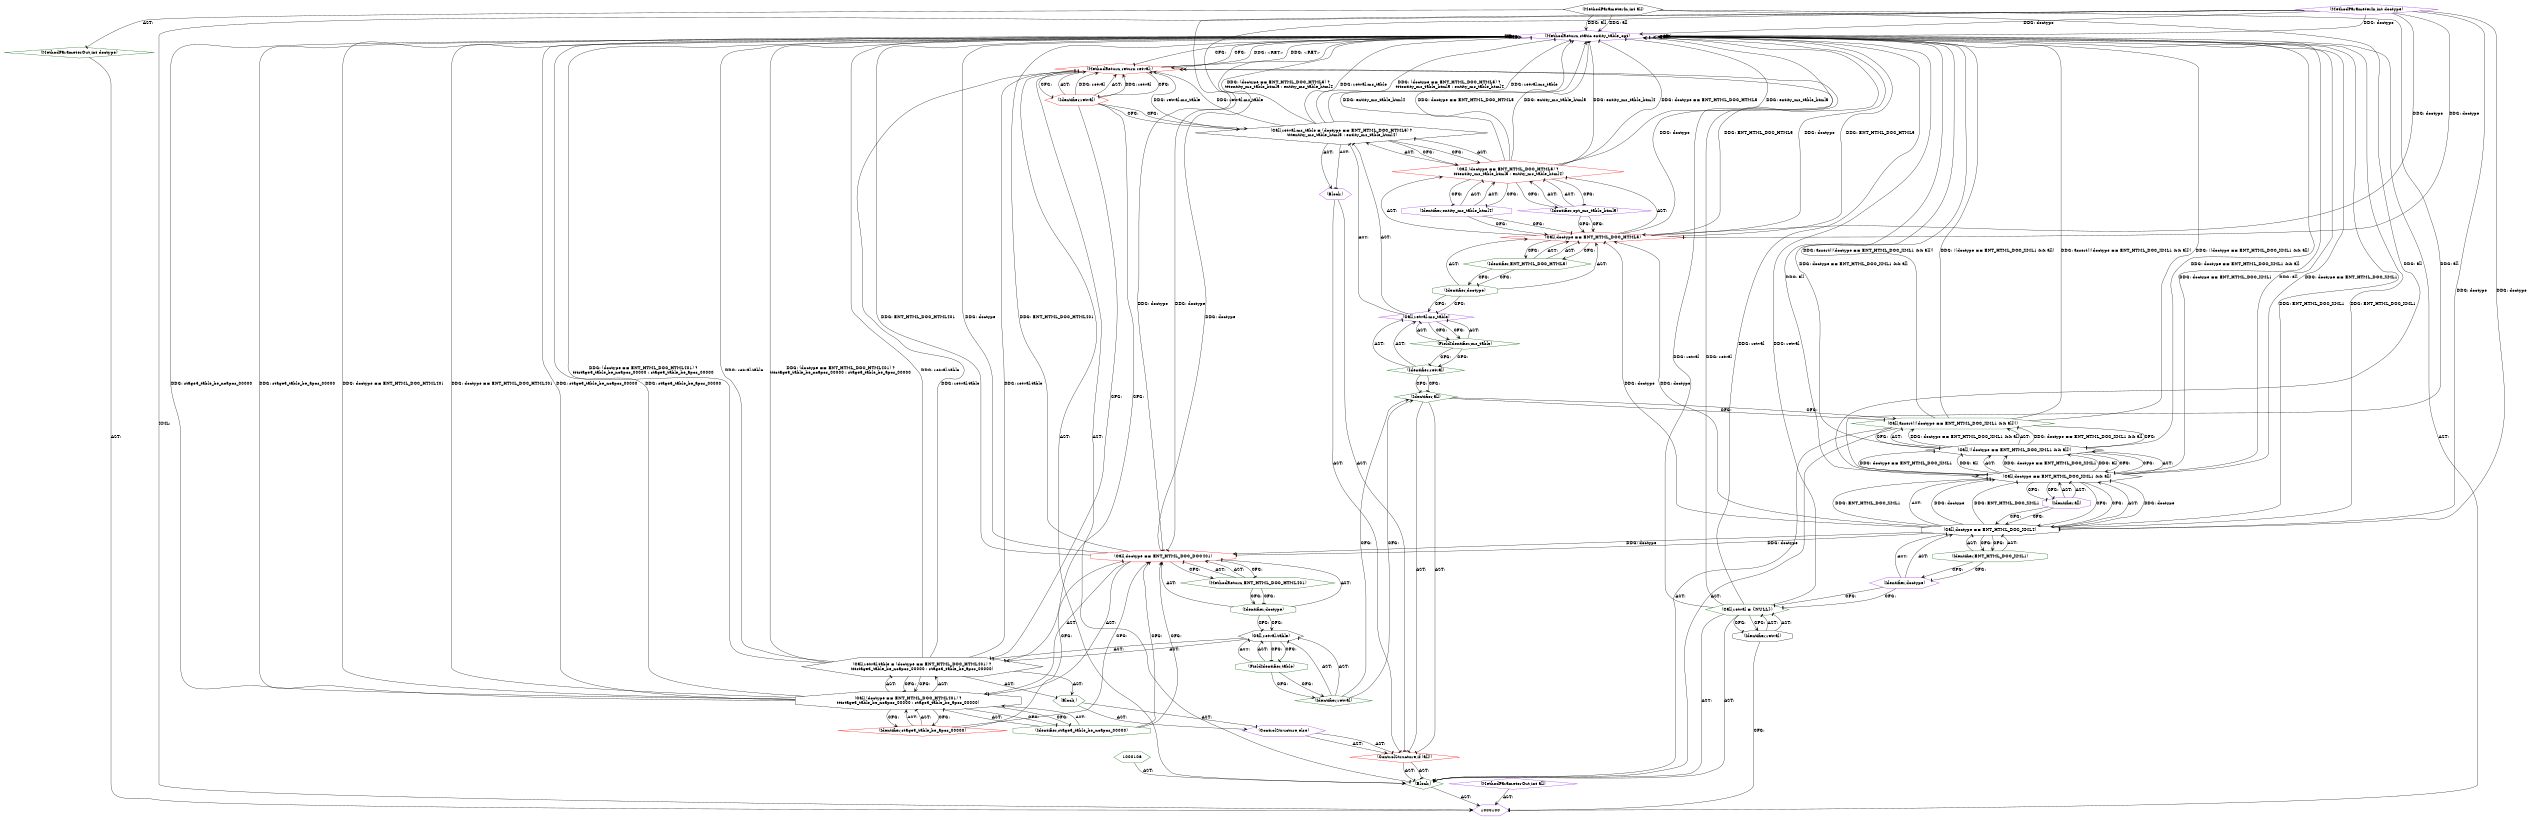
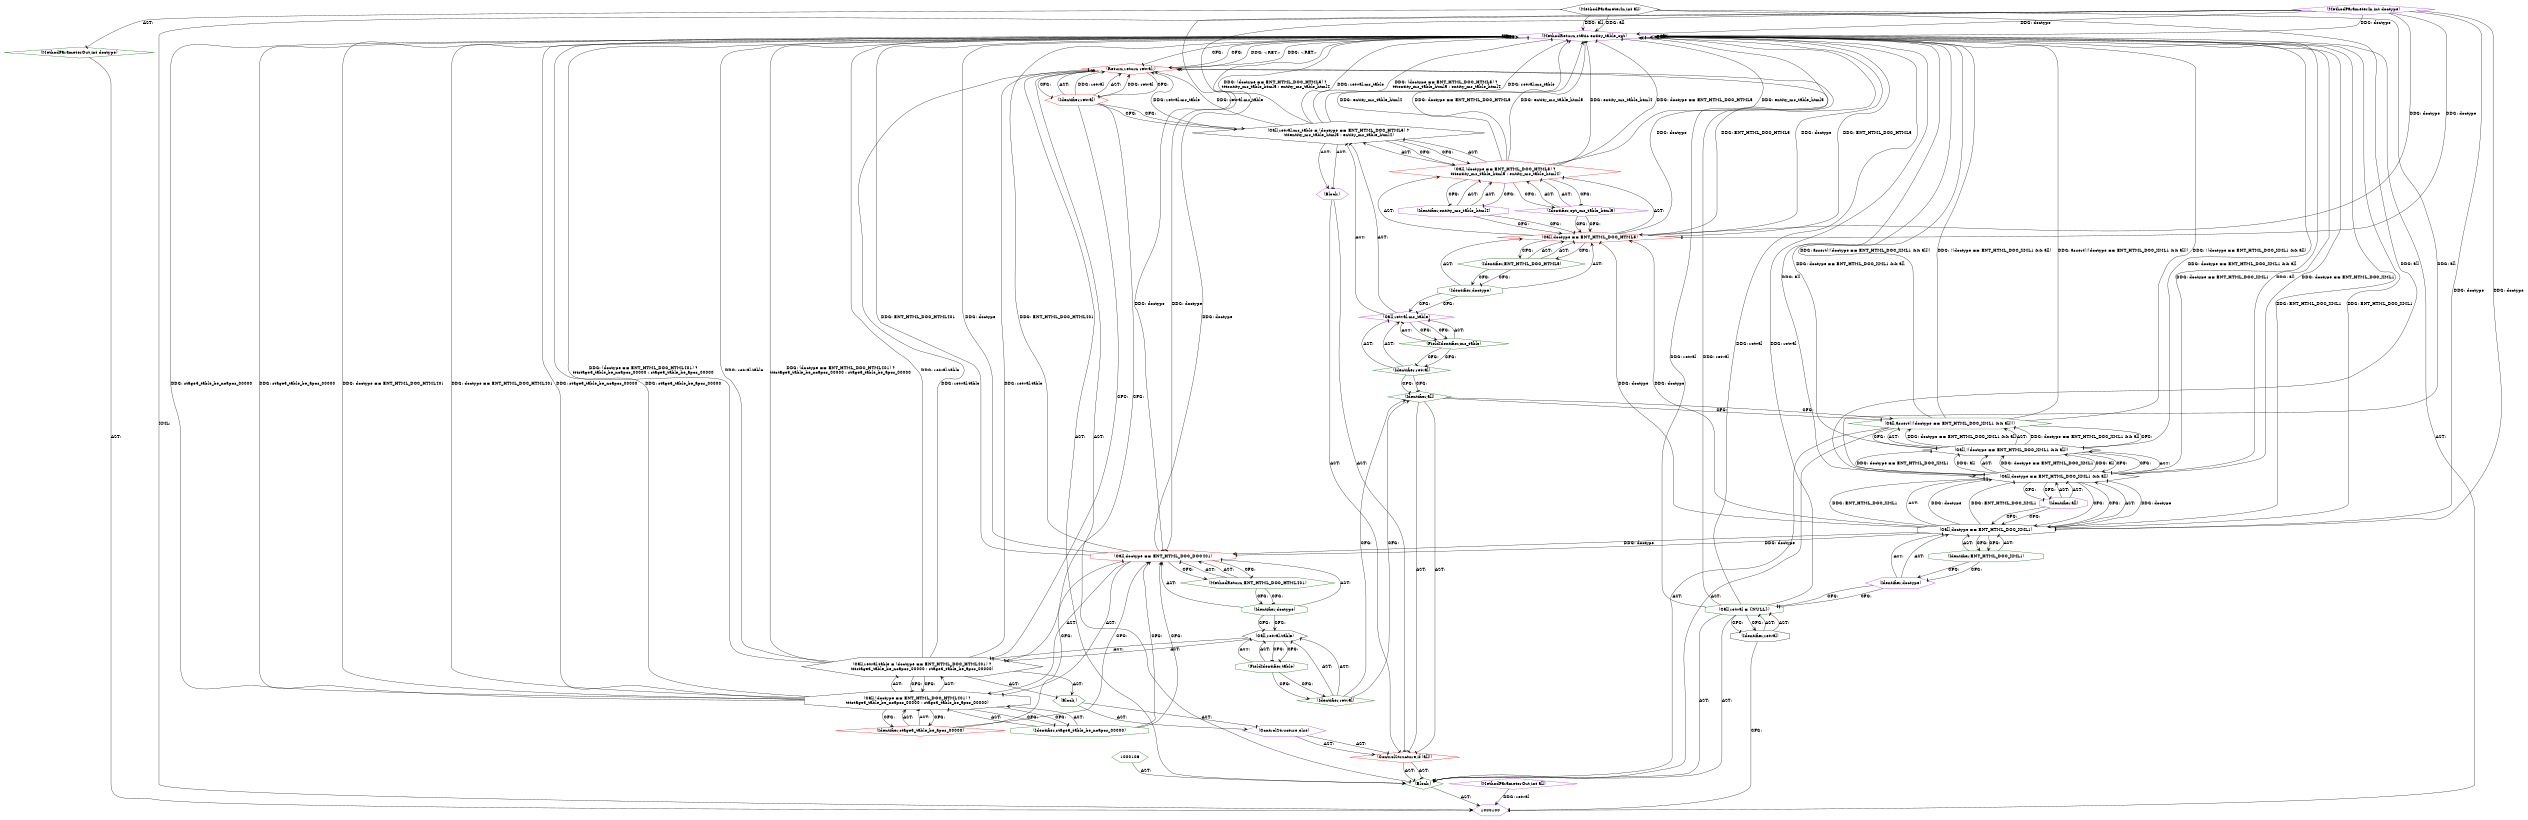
(1120, 69) -> (1131, 69)
(1990, 530) -> (1986, 530)
(1747, 610) -> (1744, 610)
(1509, 797) -> (1516, 797)
